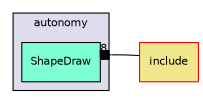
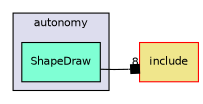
(125, 55) -> (116, 70)
